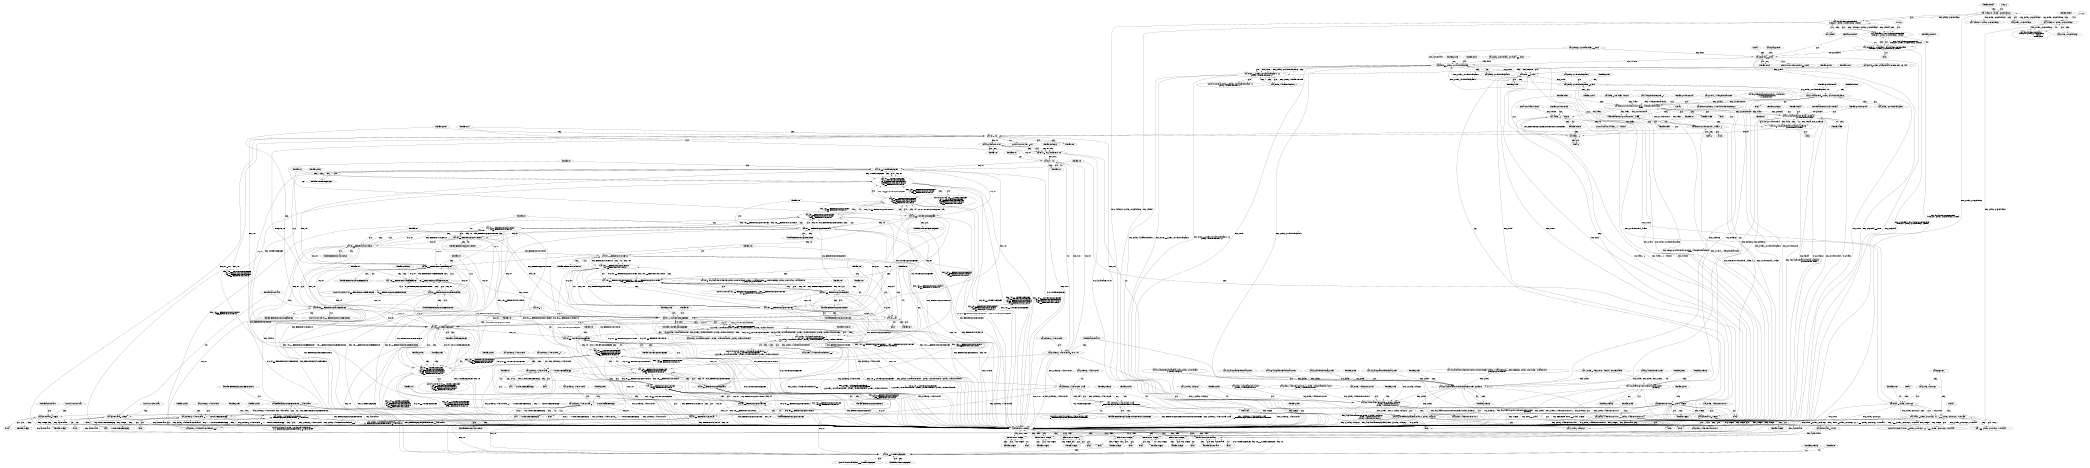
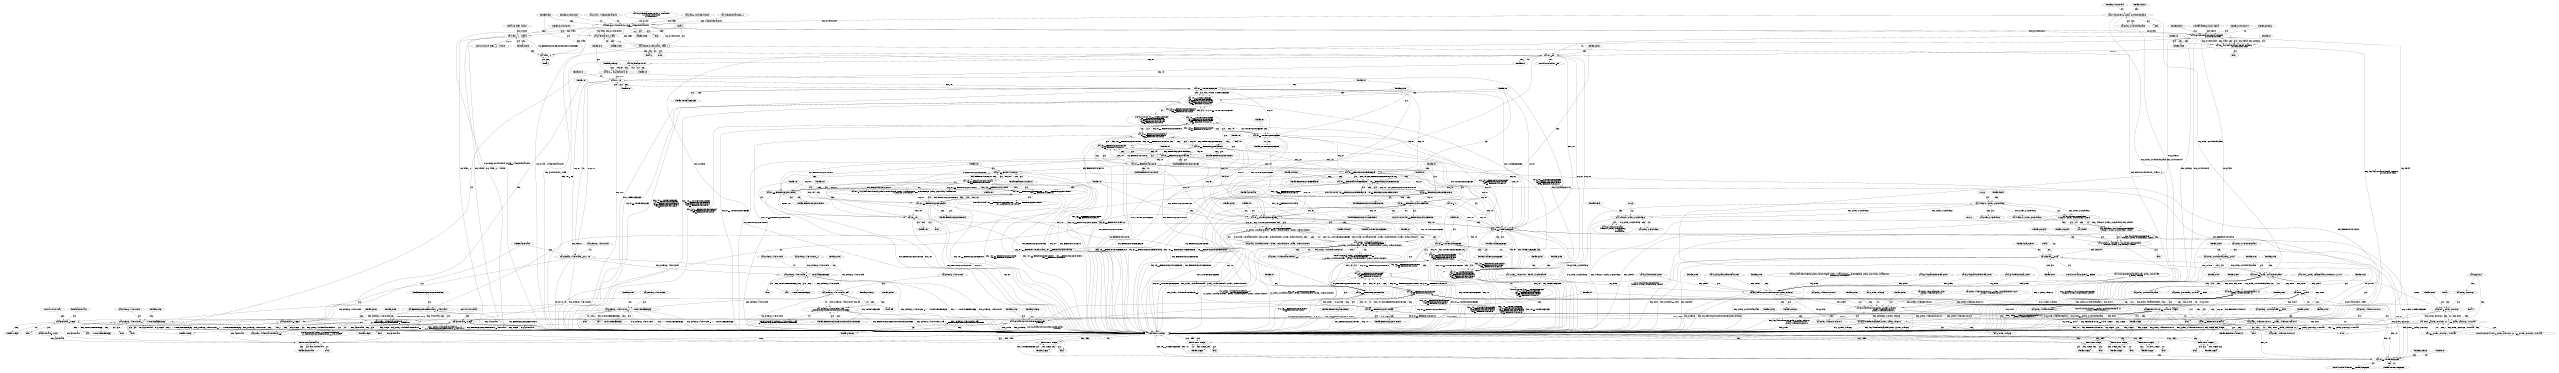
(2082, 13) -> (1631, 203)
(1774, 48) -> (2025, 244)
(1436, 57) -> (2320, 293)
(1480, 61) -> (2224, 283)
(1795, 66) -> (2081, 275)
(1528, 70) -> (2290, 284)
(1553, 80) -> (2287, 301)
(1687, 86) -> none
(1653, 96) -> (733, 15)
(1717, 107) -> none
(1624, 117) -> (605, 36)
(1022, 151) -> (1069, 72)
(1647, 223) -> (2417, 293)
(280, 229) -> (1411, 142)
(615, 256) -> (1006, 172)
(392, 270) -> none
(524, 292) -> (1307, 192)
(801, 298) -> none
(330, 308) -> (1413, 203)
(318, 353) -> (1185, 257)
(987, 371) -> (1007, 275)
(1671, 404) -> (2161, 310)
(1228, 425) -> (900, 331)
(1815, 434) -> (58, 338)
